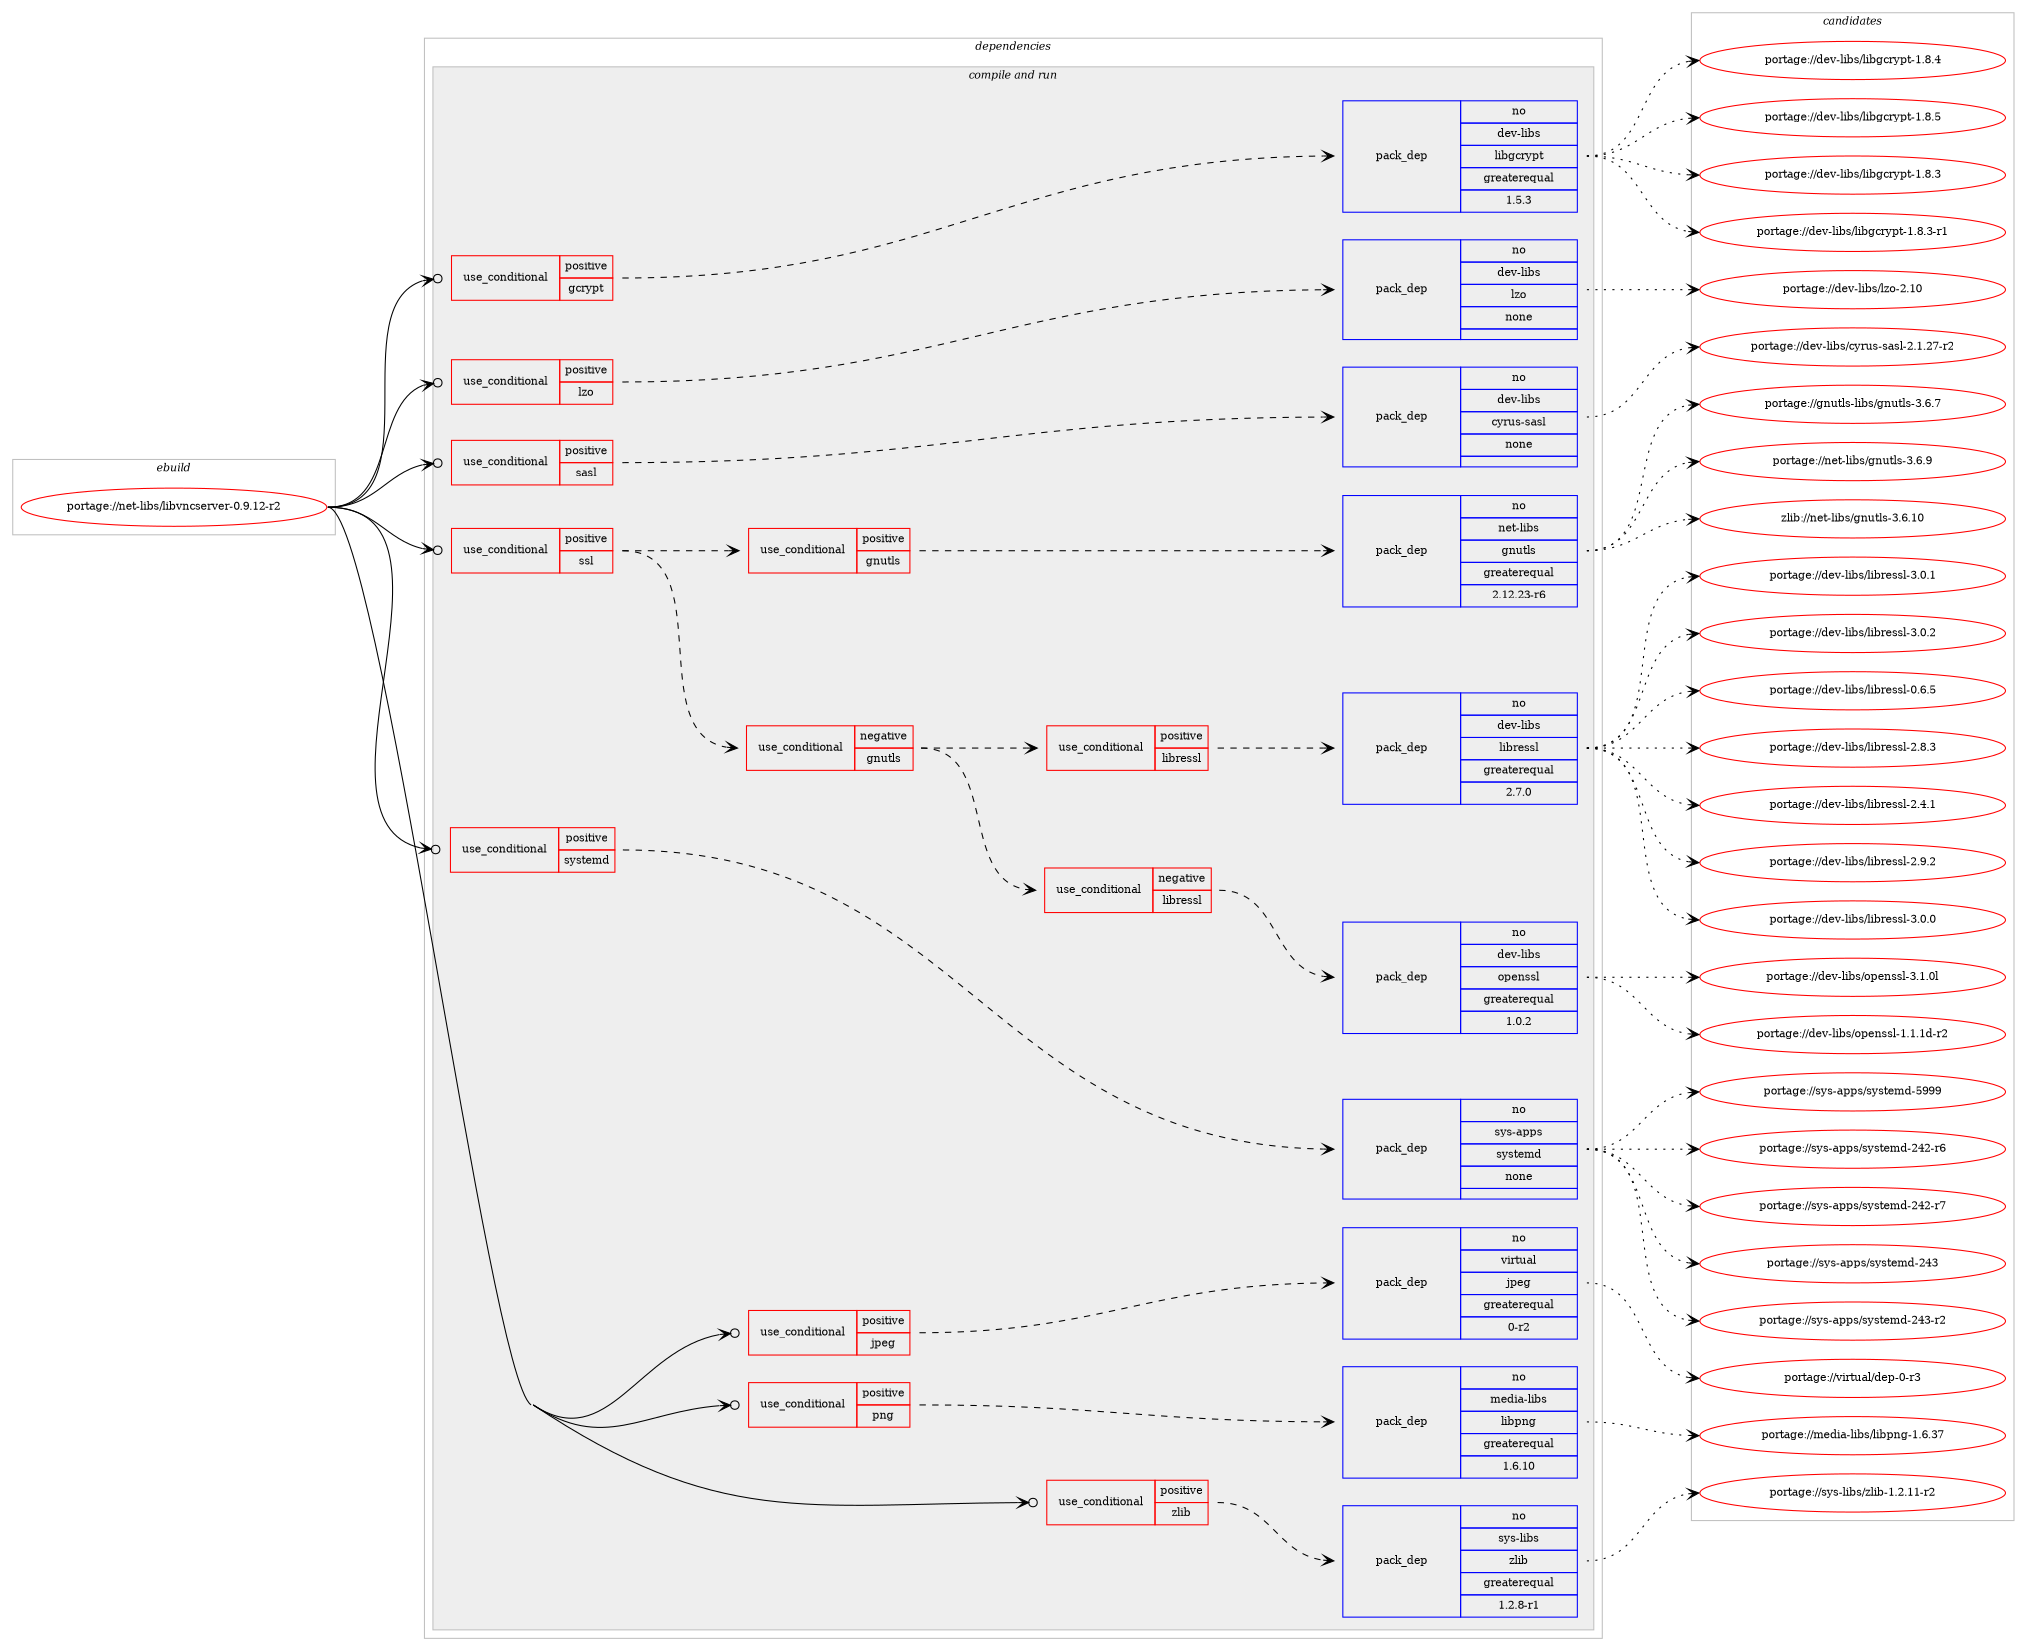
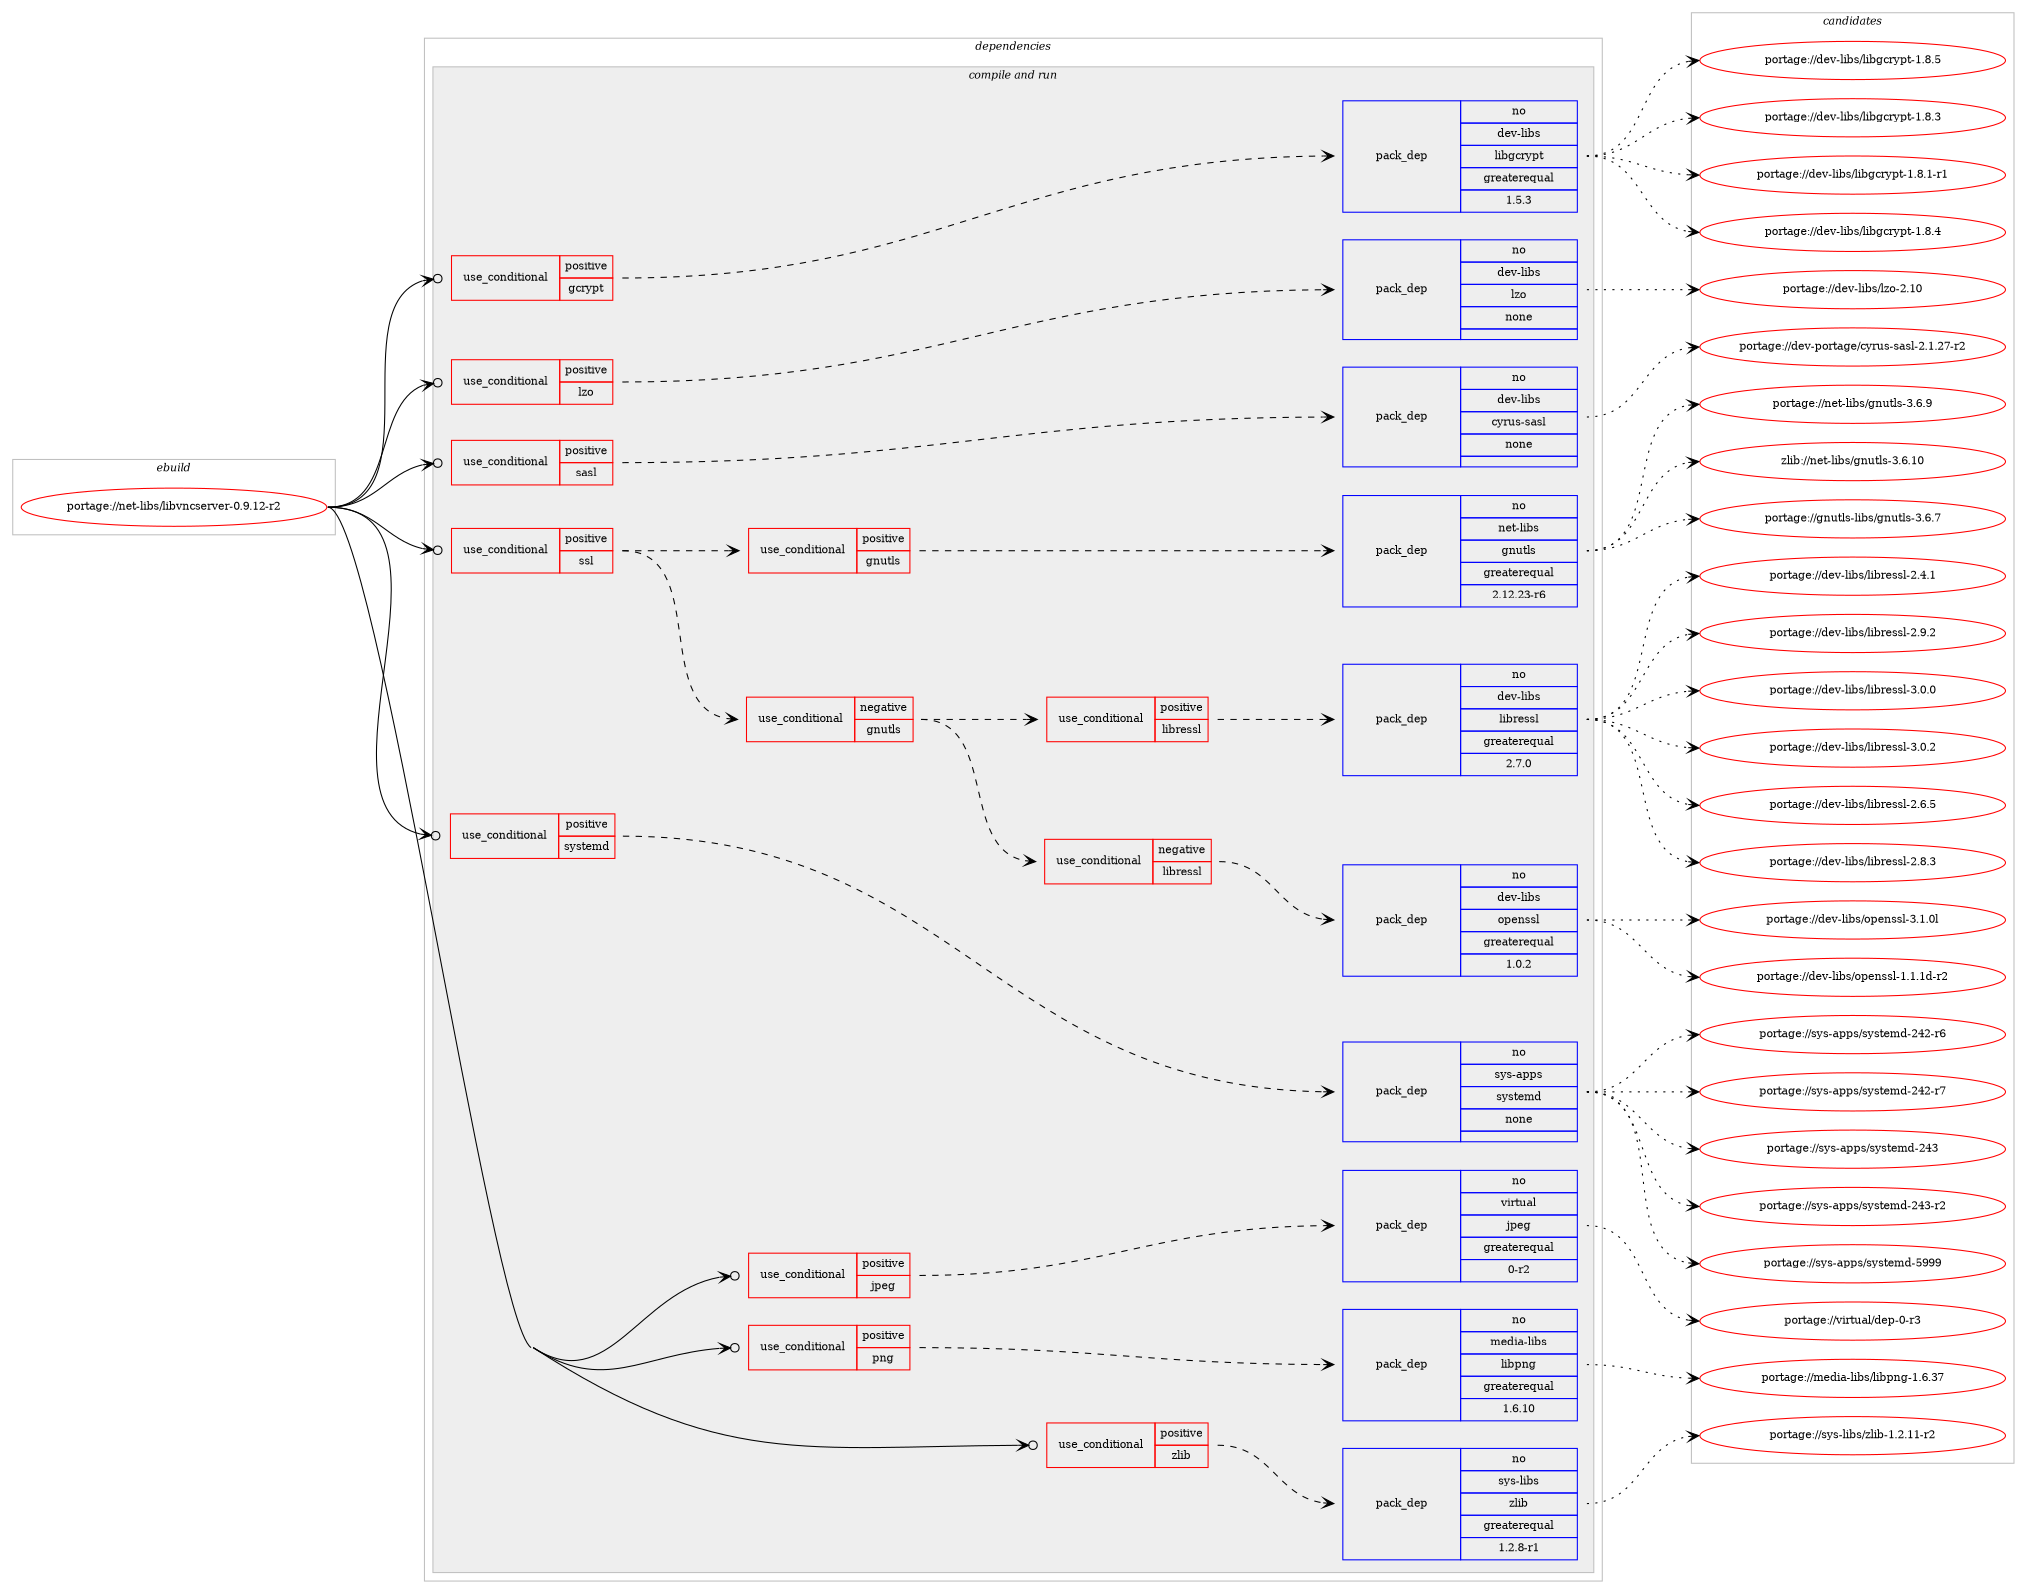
(1853, 232) -> (1853, 175)
(1853, 347) -> (1853, 347)
(1853, 576) -> none
(1853, 691) -> (1853, 805)
